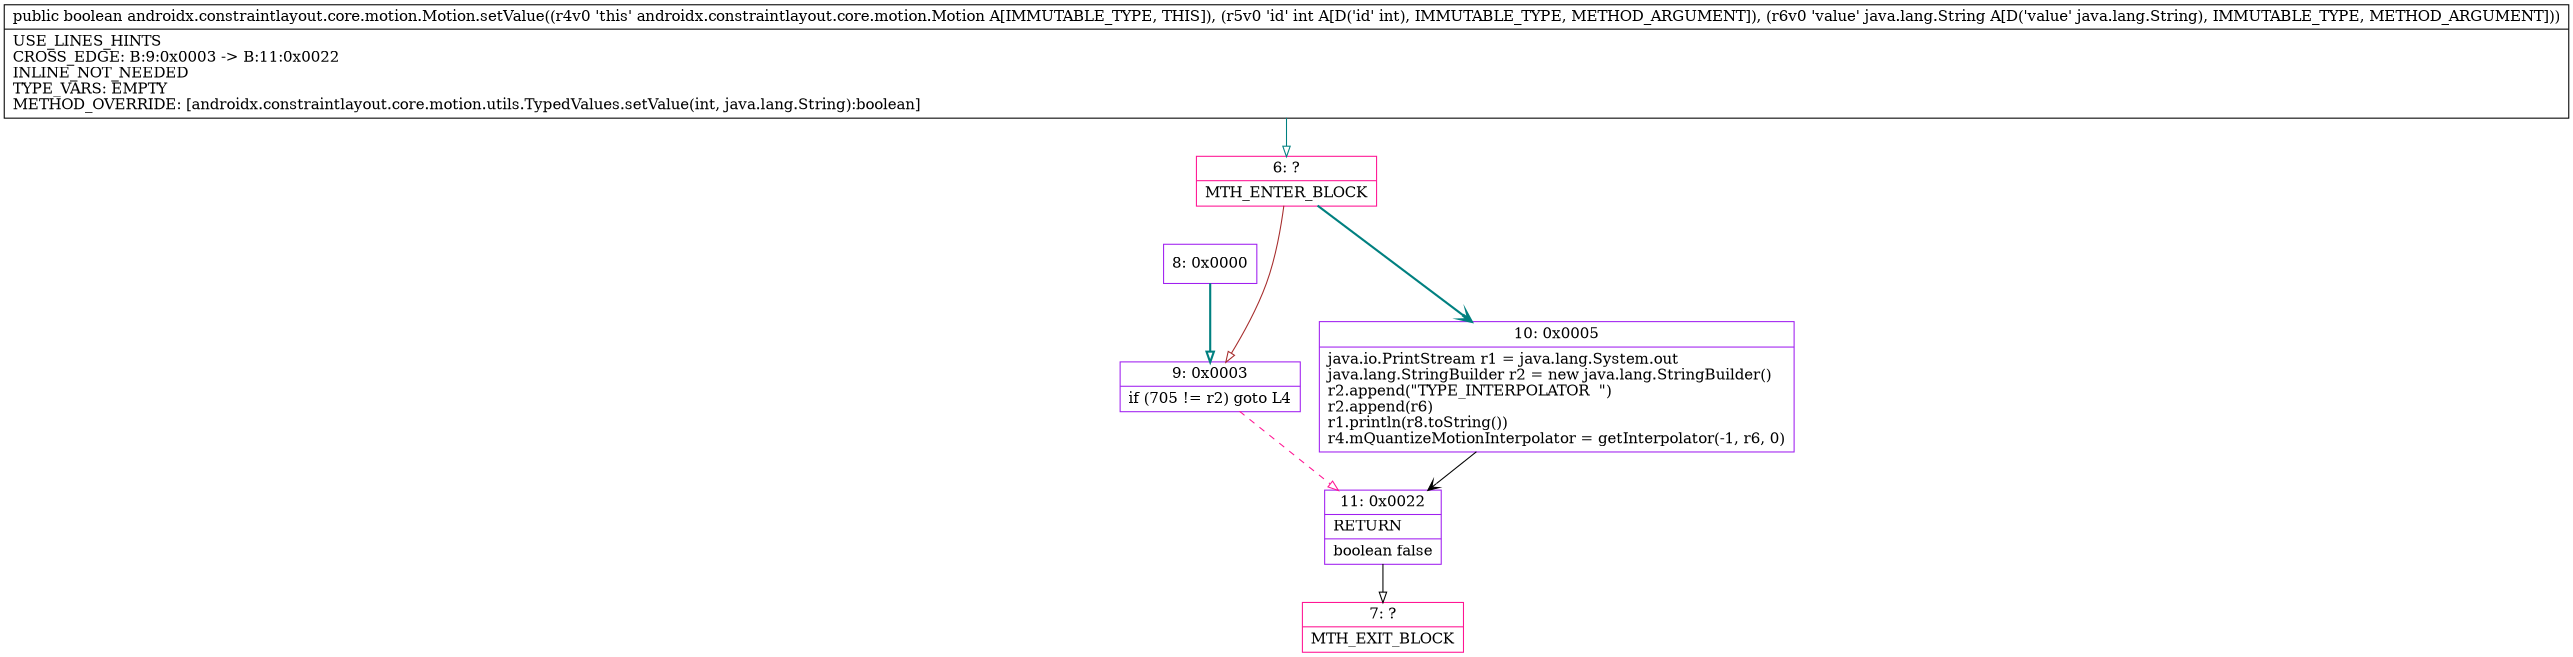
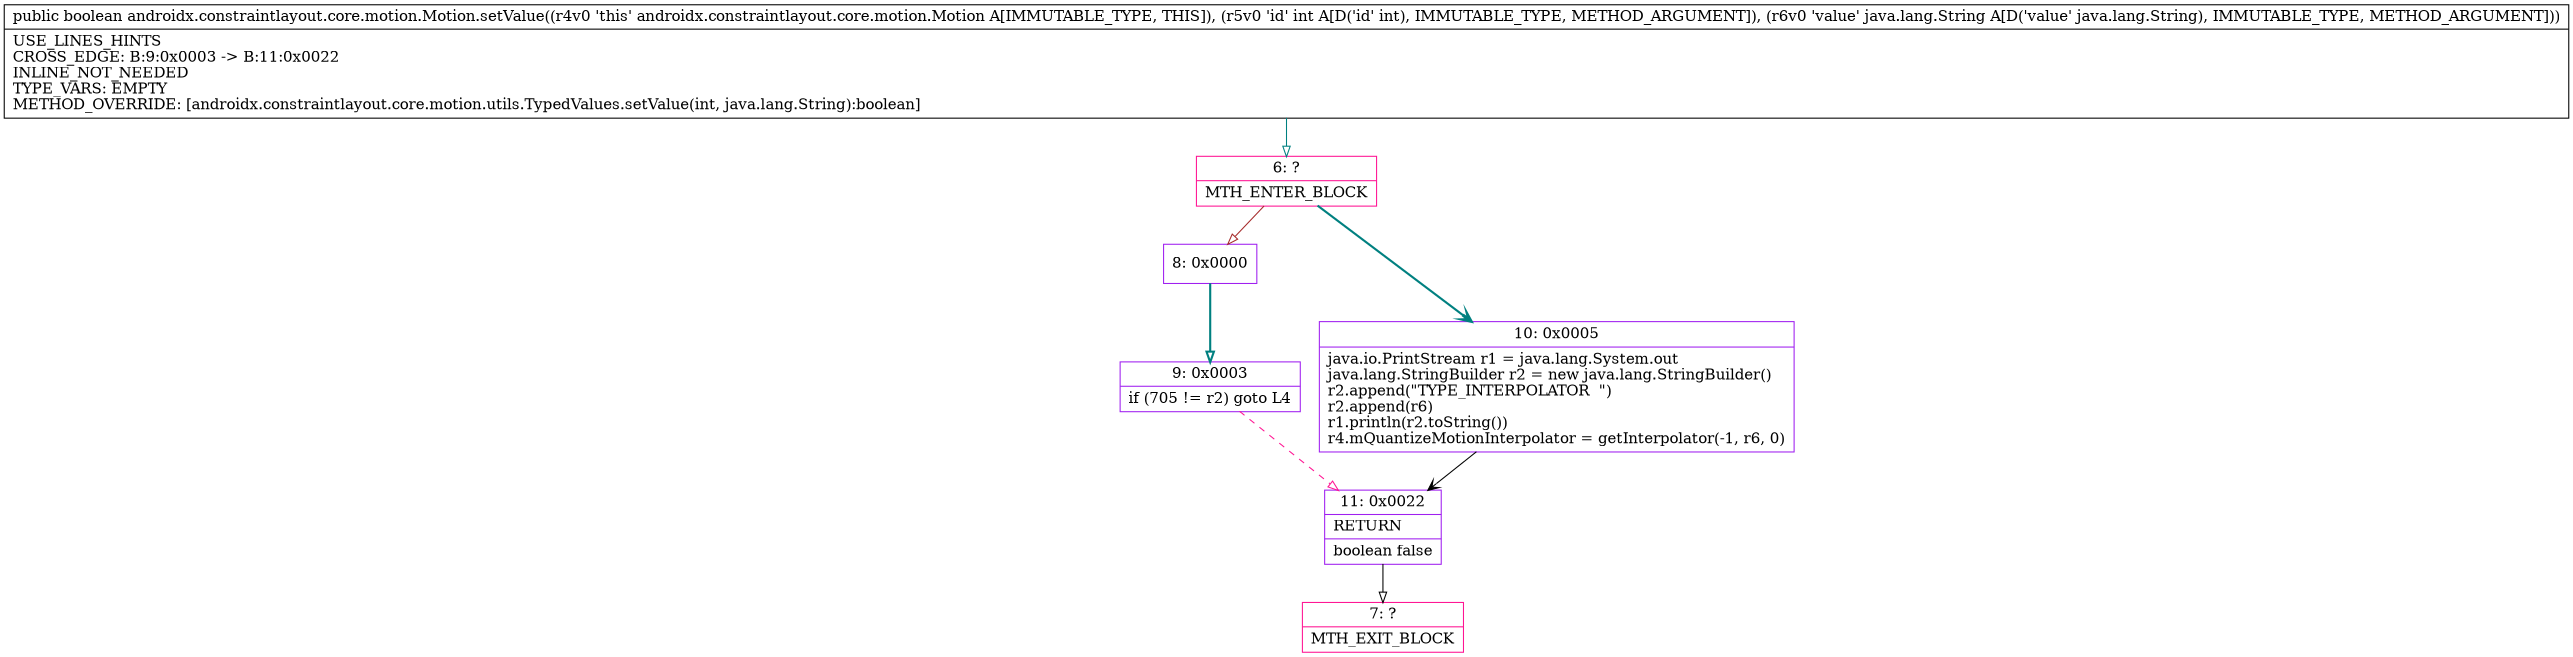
(1267, 283) -> (1250, 221)
(1418, 423) -> (1418, 423)
